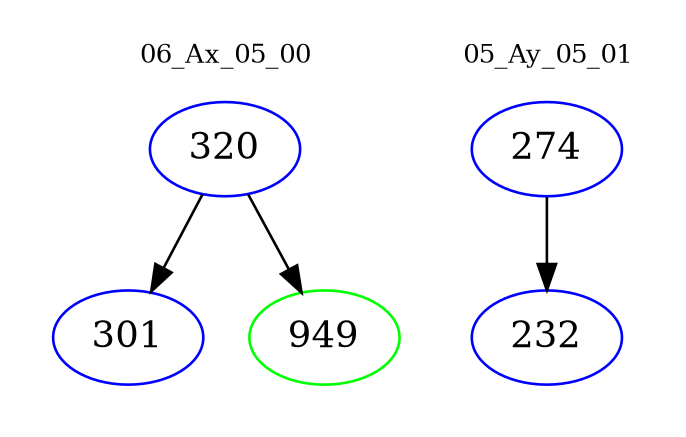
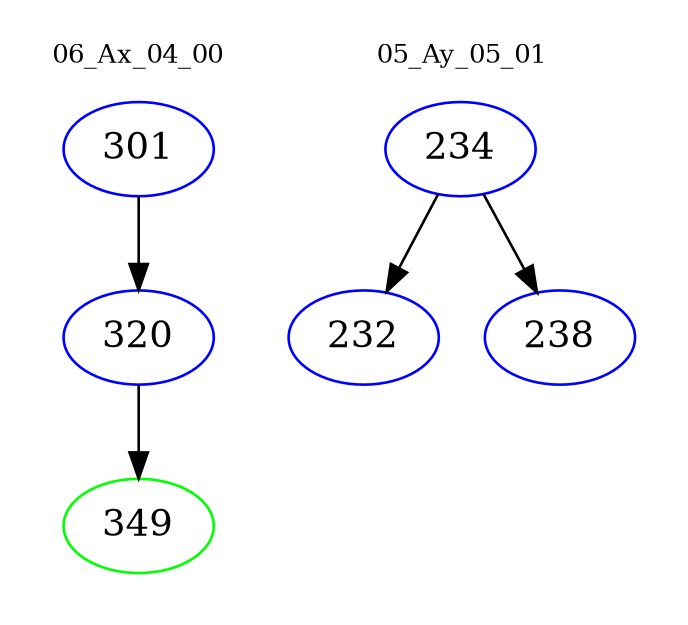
(226, 56) -> (139, 56)
(547, 149) -> (461, 149)
(183, 231) -> (139, 231)
(324, 338) -> (139, 526)
none -> (560, 338)
